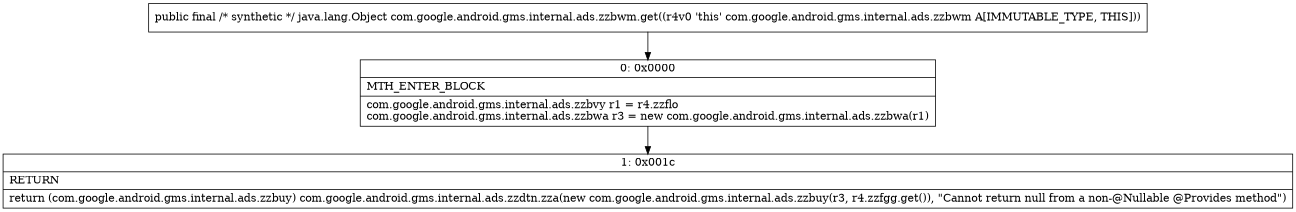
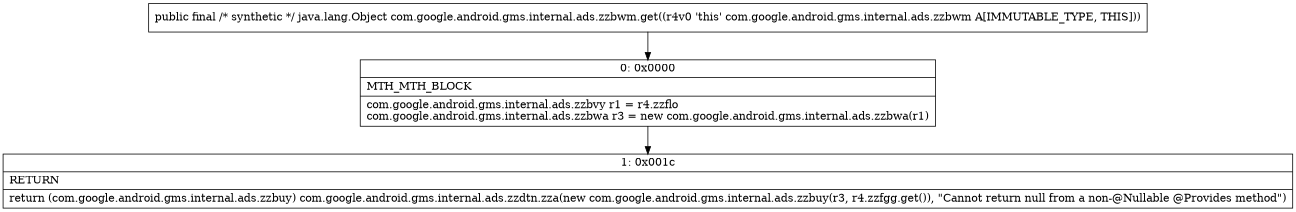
(426, 86) -> (419, 86)
